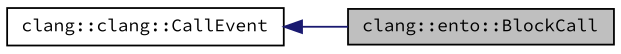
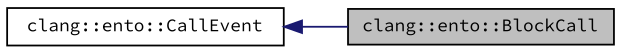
(145, 27) -> (145, 27)
